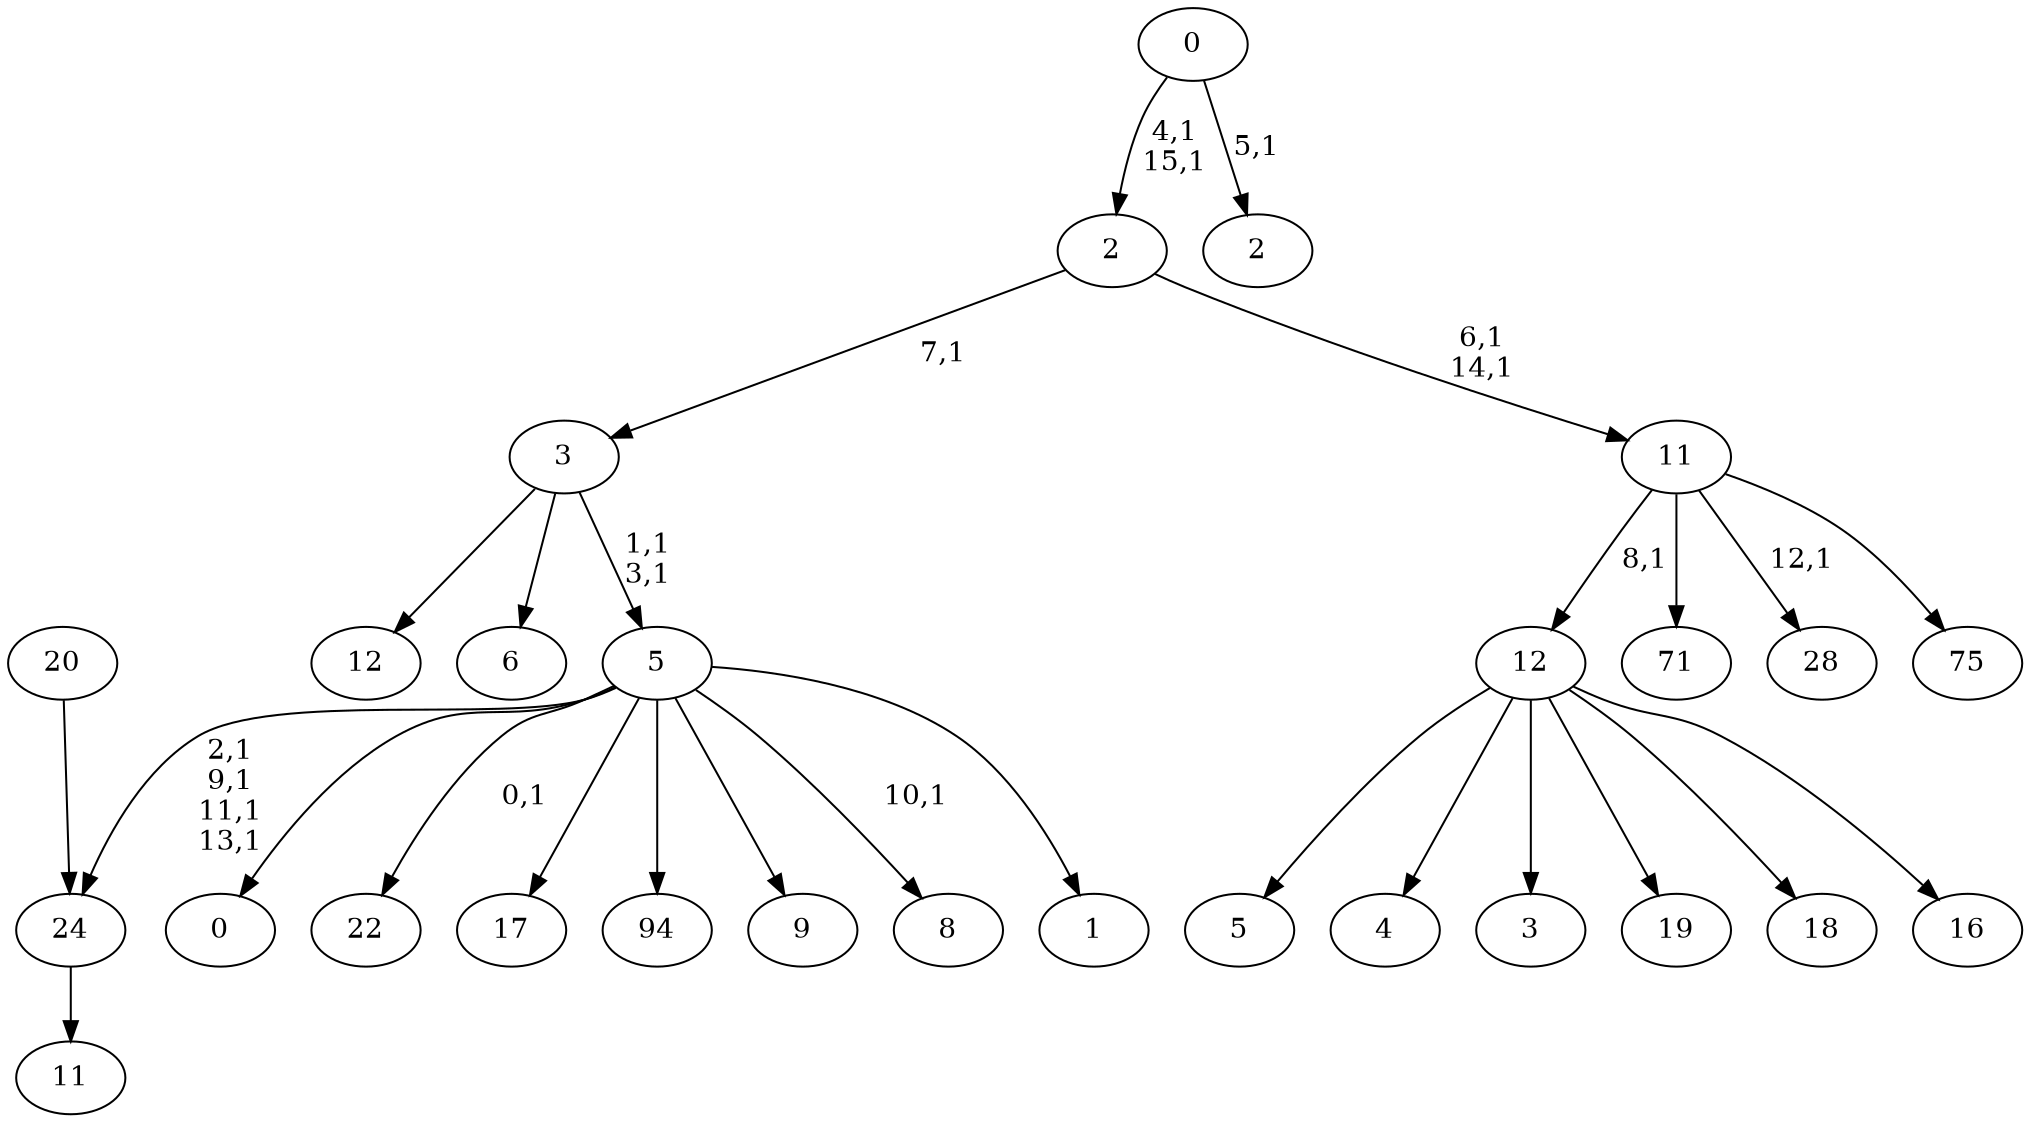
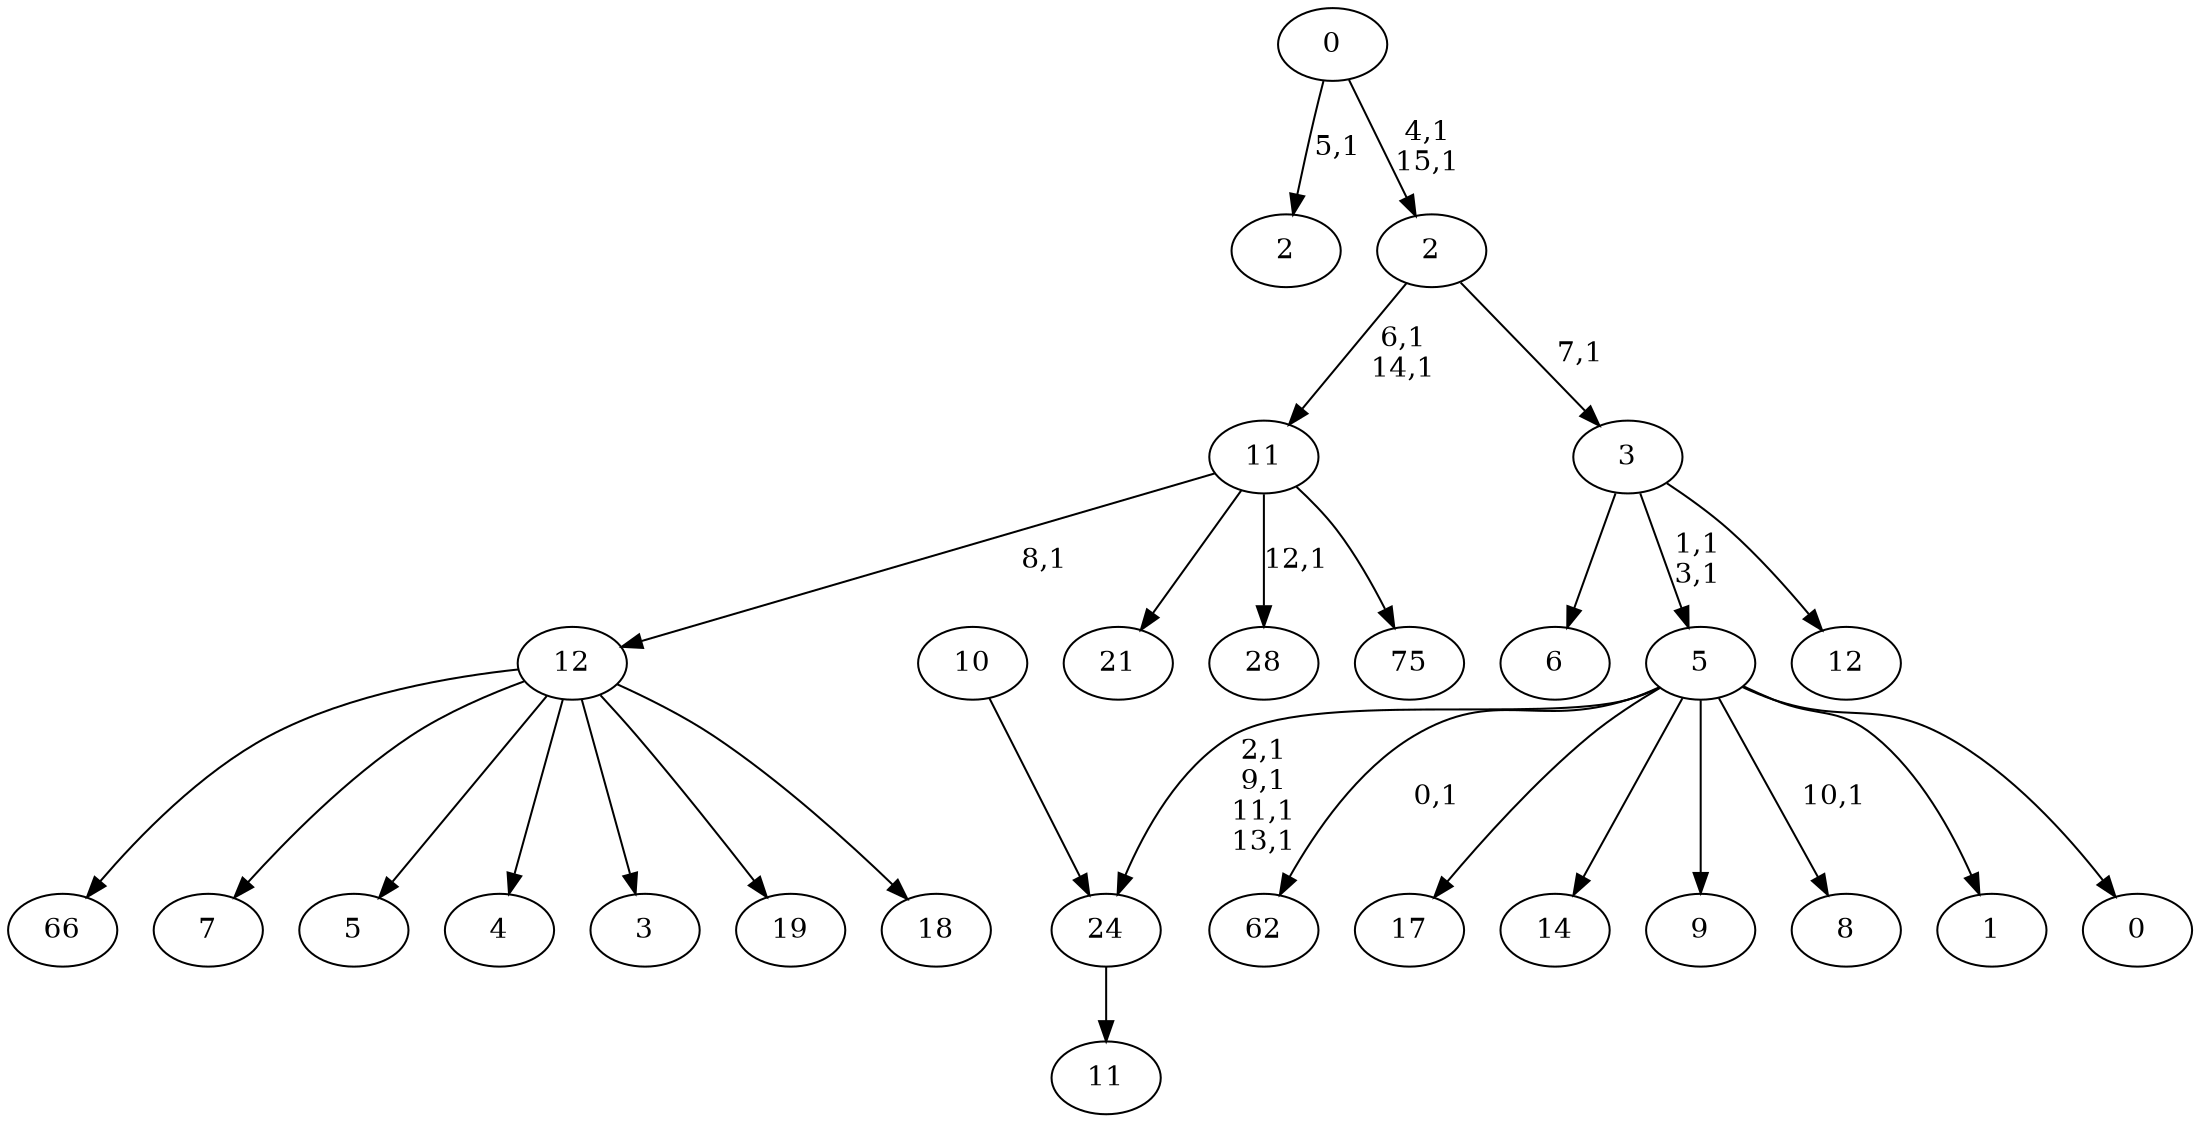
(63, 663) -> (973, 663)
(1676, 663) -> (1118, 663)
none -> (208, 930)
(366, 930) -> (1264, 930)
(657, 930) -> (1555, 930)
(1968, 930) -> (63, 930)
